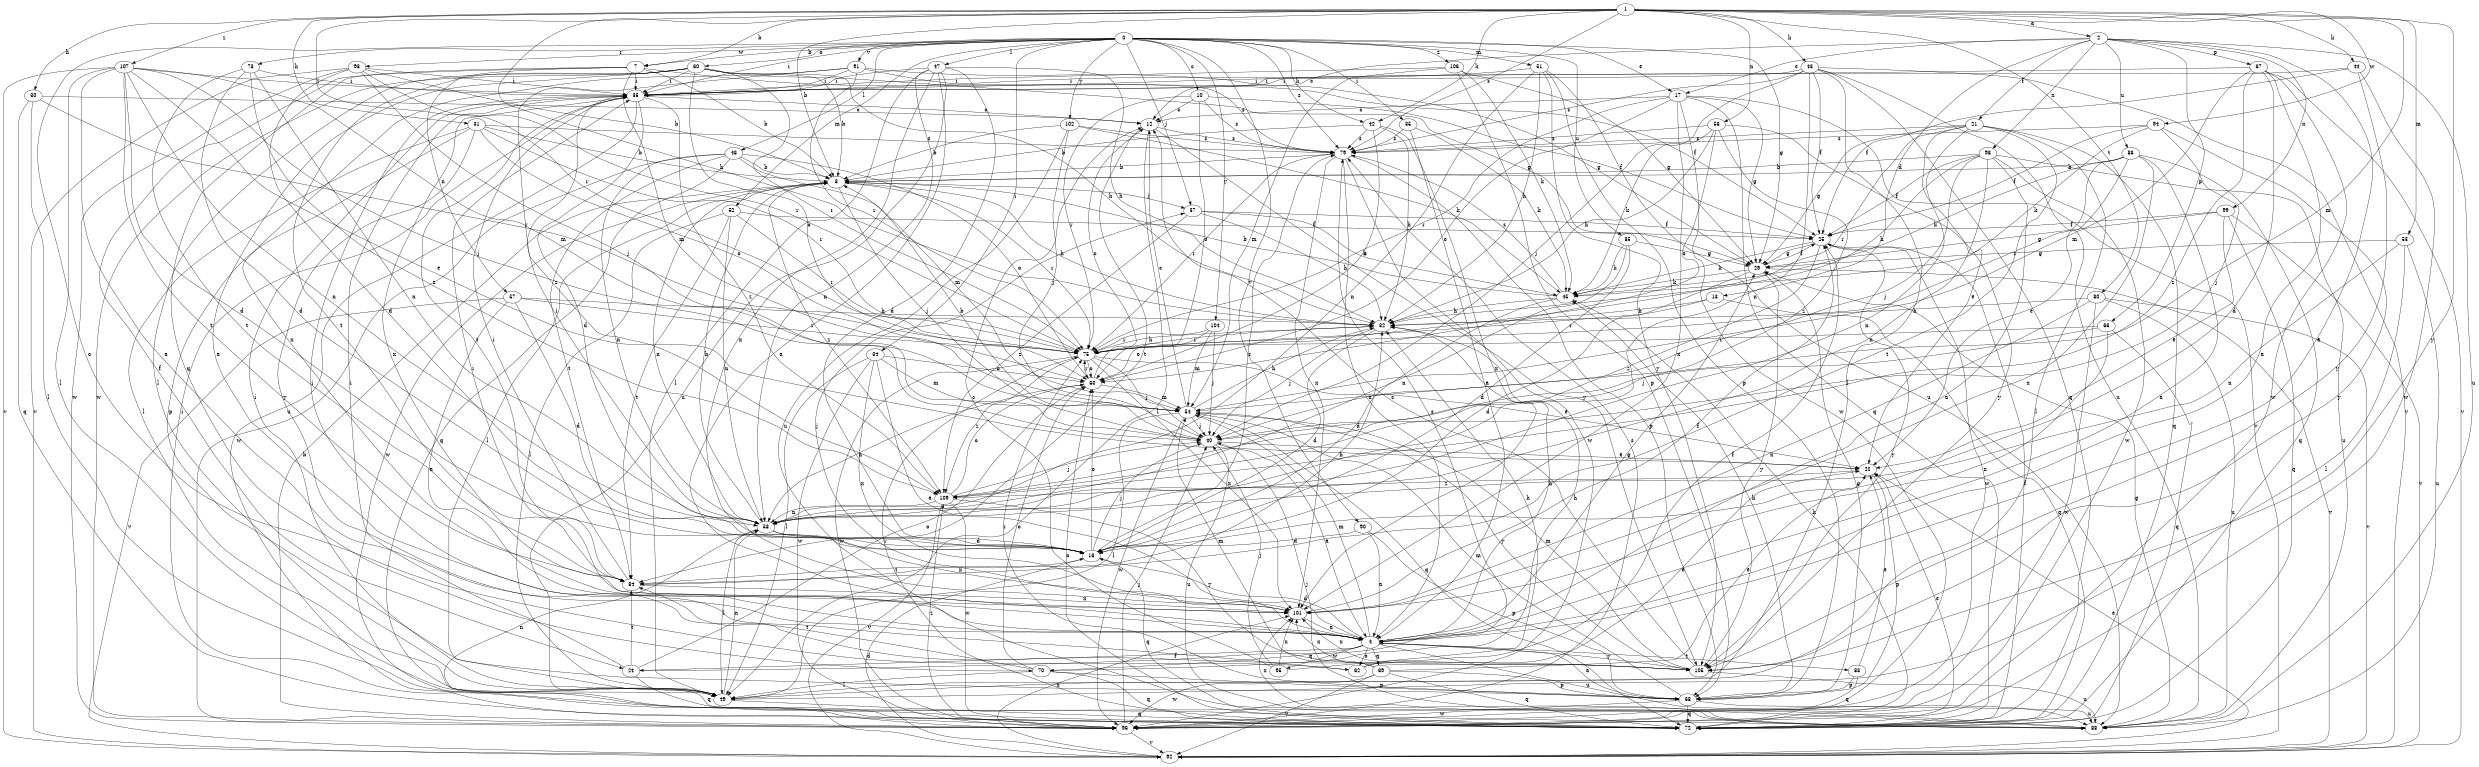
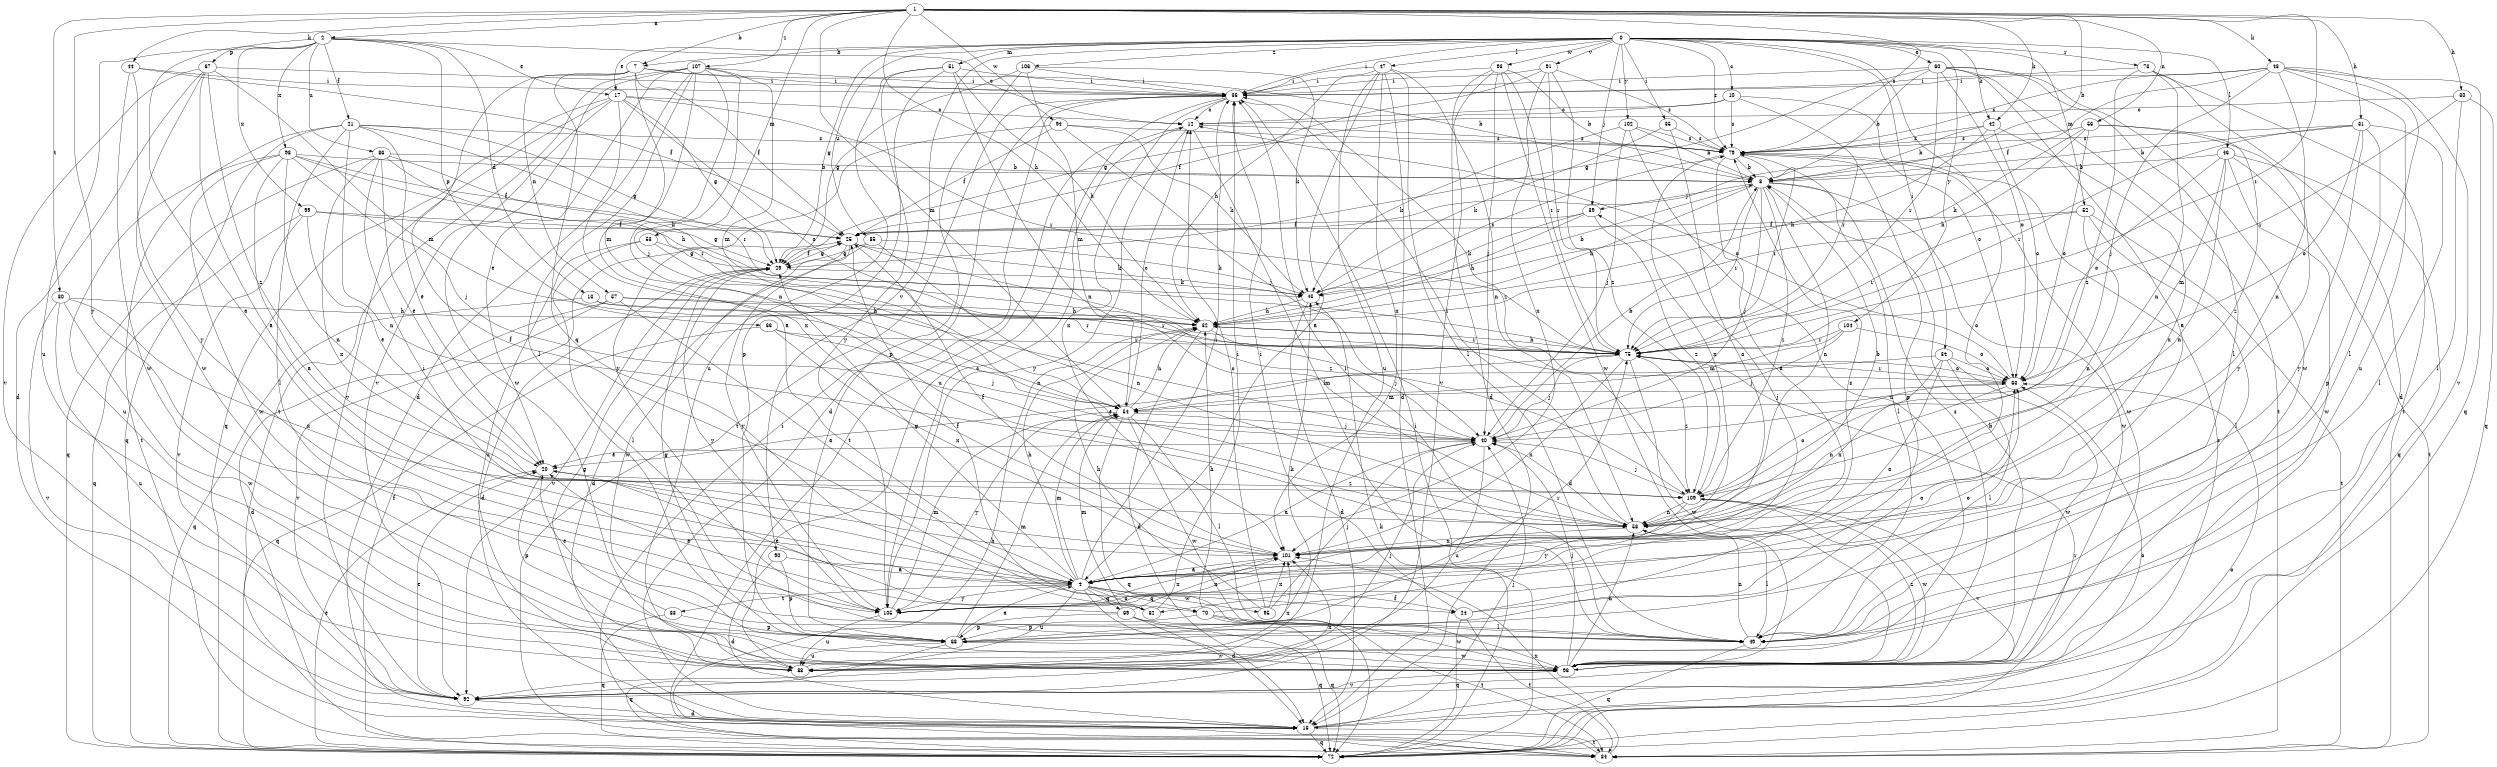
(1047, 153) -> none
(1193, 211) -> (1592, 211)
(2161, 398) -> (424, 369)
(927, 538) -> (1563, 482)
